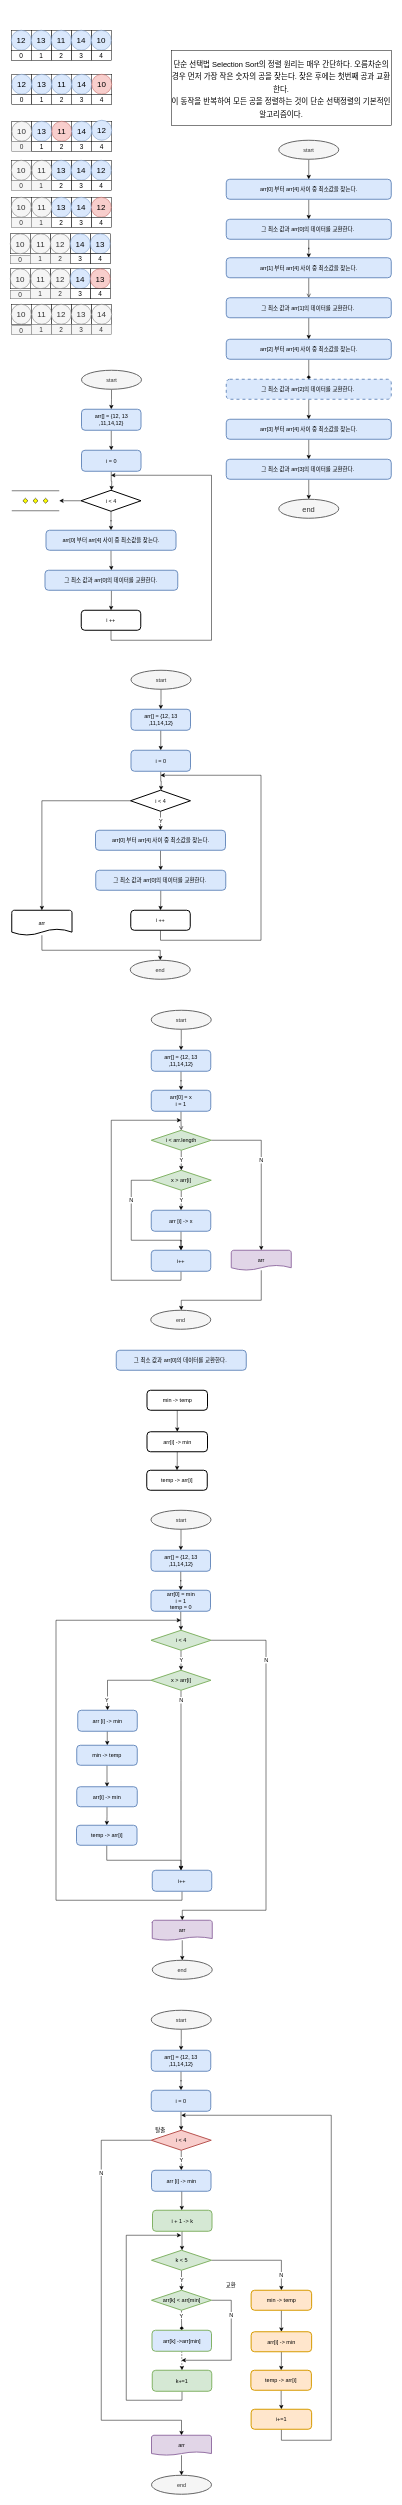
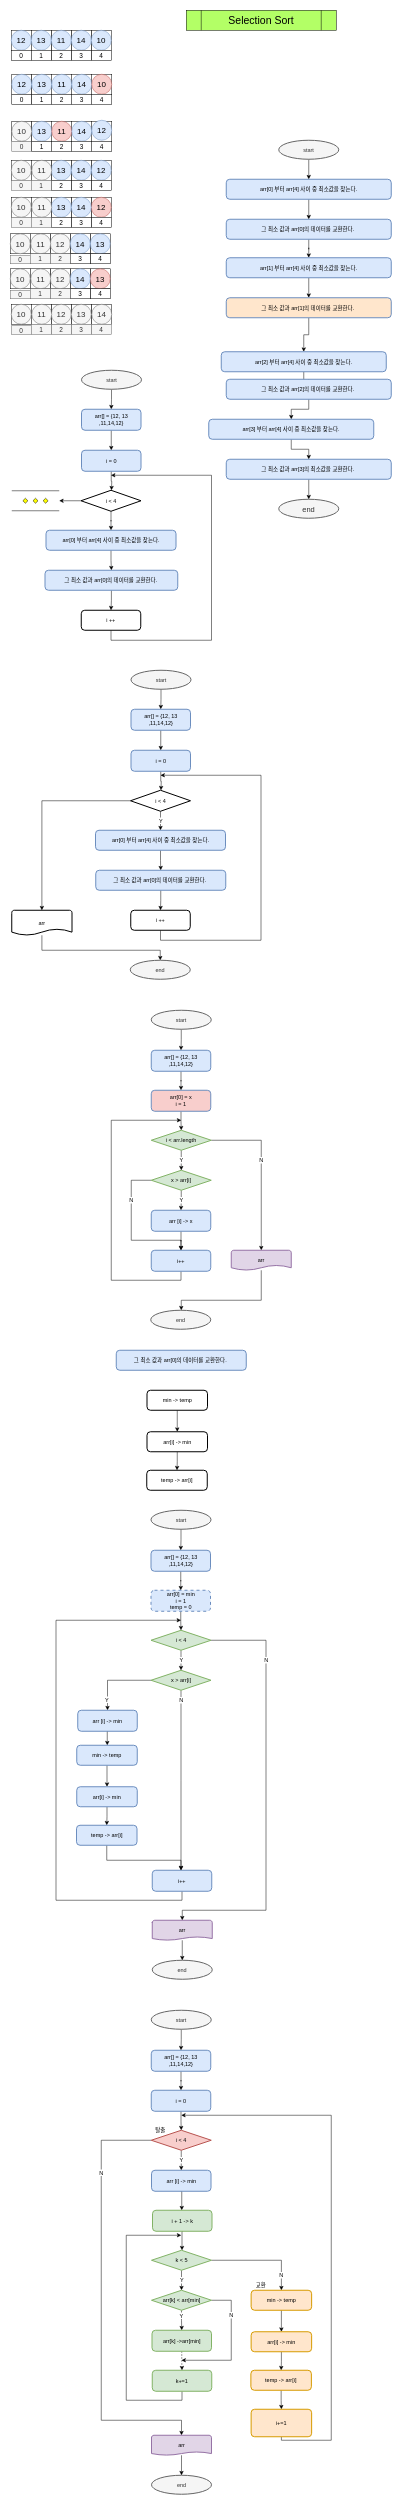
none -> (261, 20)
(281, 88) -> none
(309, 295) -> (309, 294)
(309, 308) -> (309, 308)
(309, 349) -> (304, 362)
(309, 389) -> (309, 389)
(309, 429) -> (291, 429)
(309, 469) -> (309, 469)
(181, 1101) -> (181, 1101)
(181, 1126) -> (181, 1125)
(181, 1601) -> (181, 1601)
(231, 2285) -> (261, 2285)
(182, 2325) -> (182, 2325)
(182, 2341) -> (182, 2341)
(281, 2419) -> (281, 2423)
